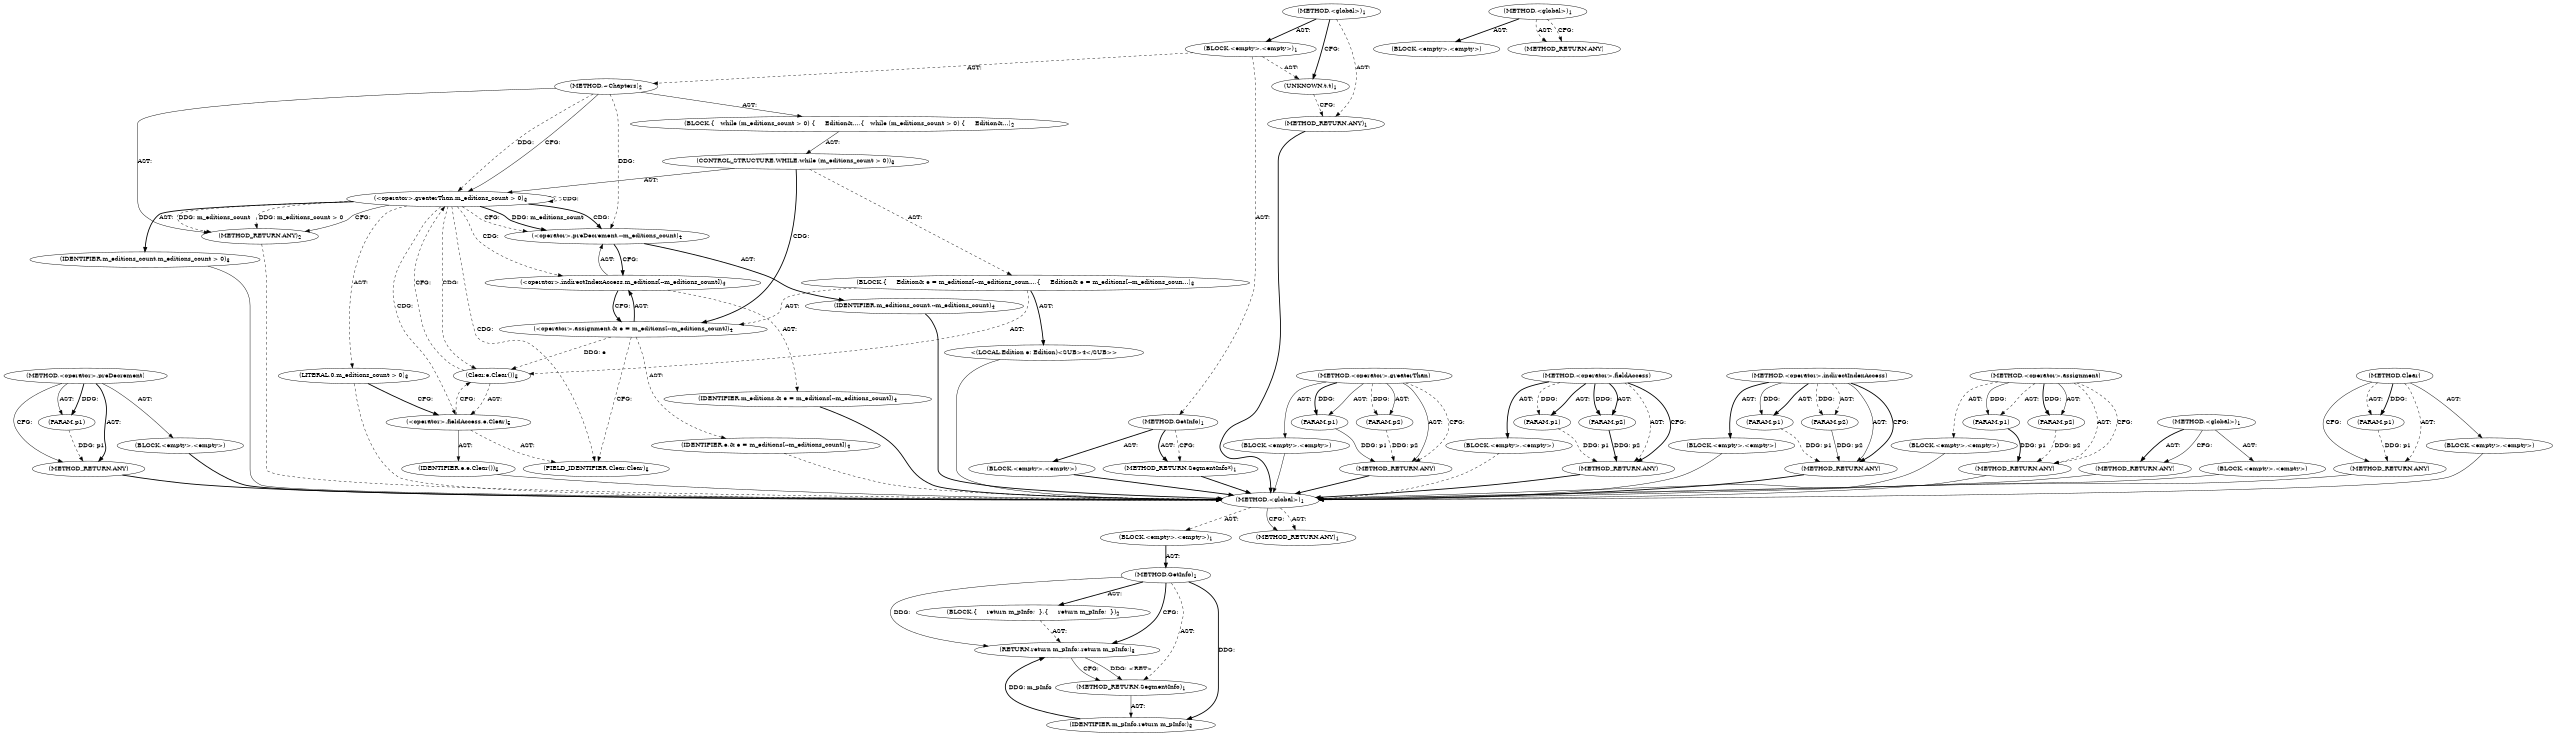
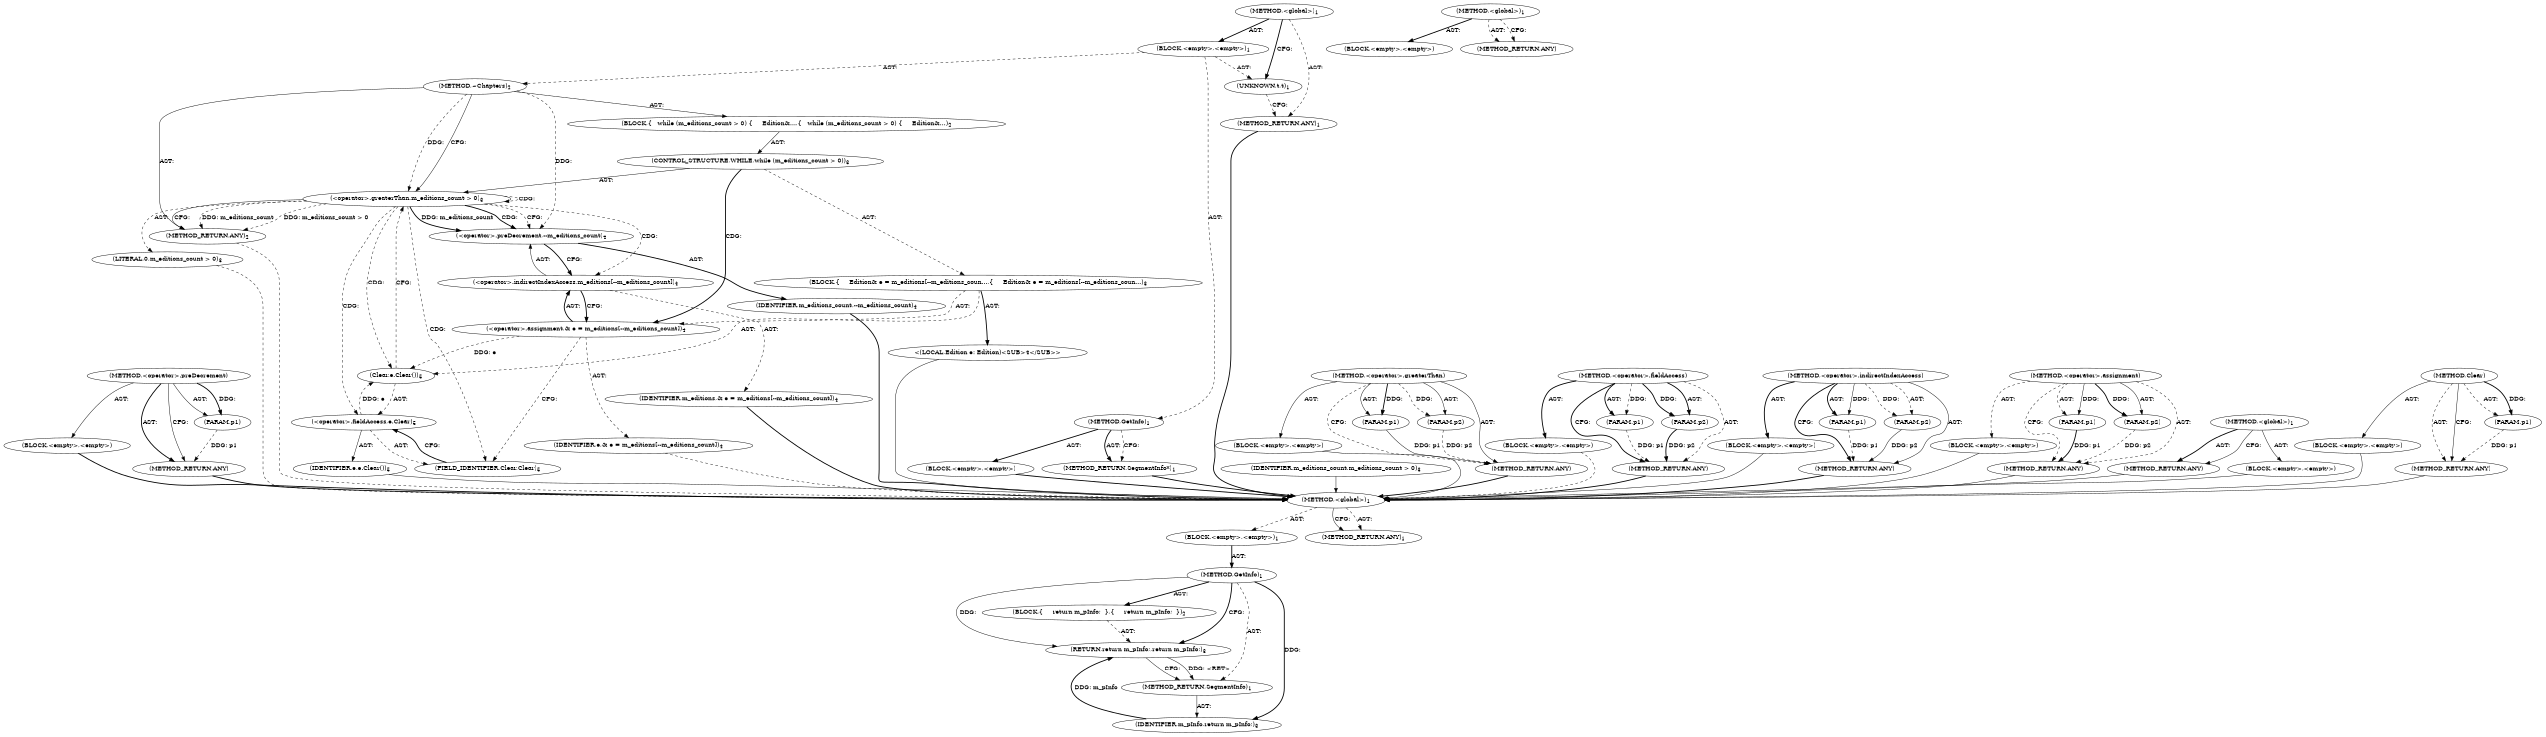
(180, 210) -> none
(401, 399) -> (420, 449)
(469, 399) -> (374, 399)
